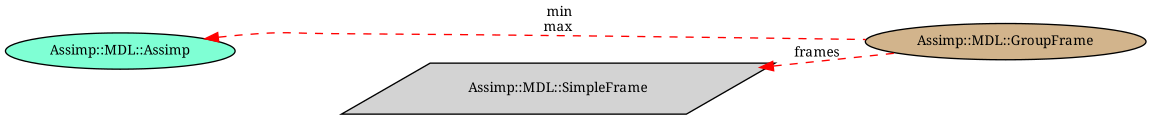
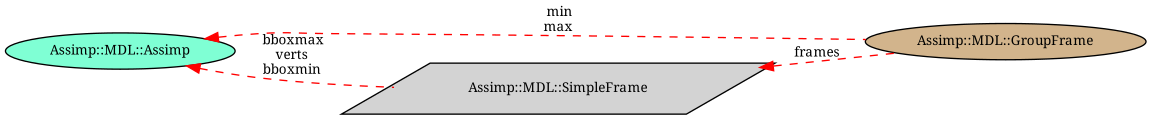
none -> (296, 82)
